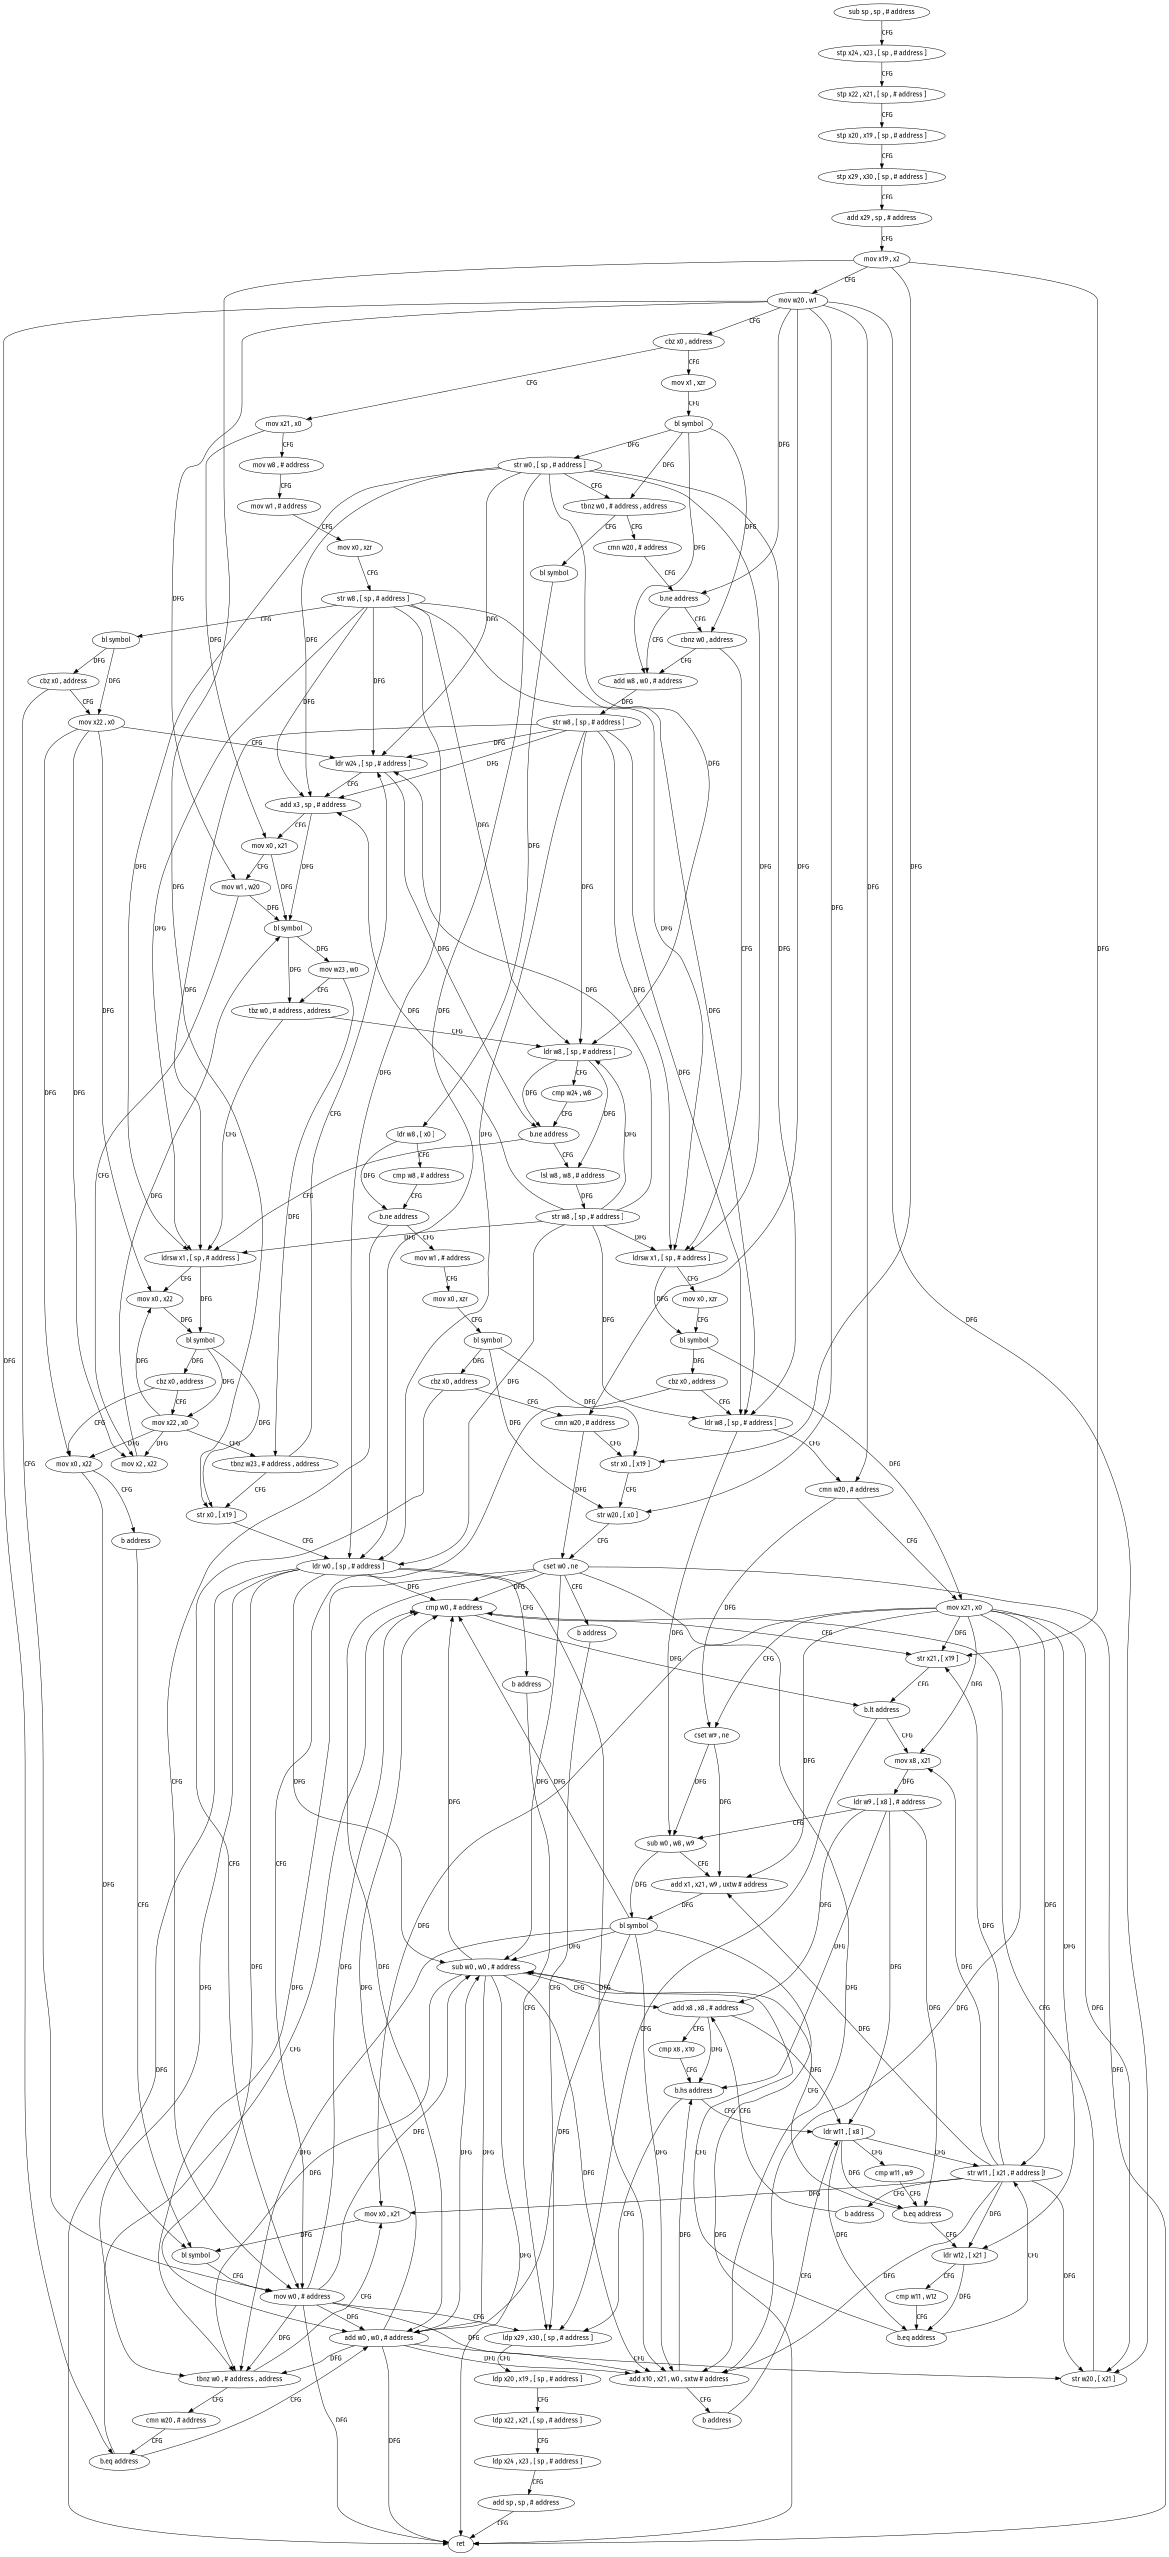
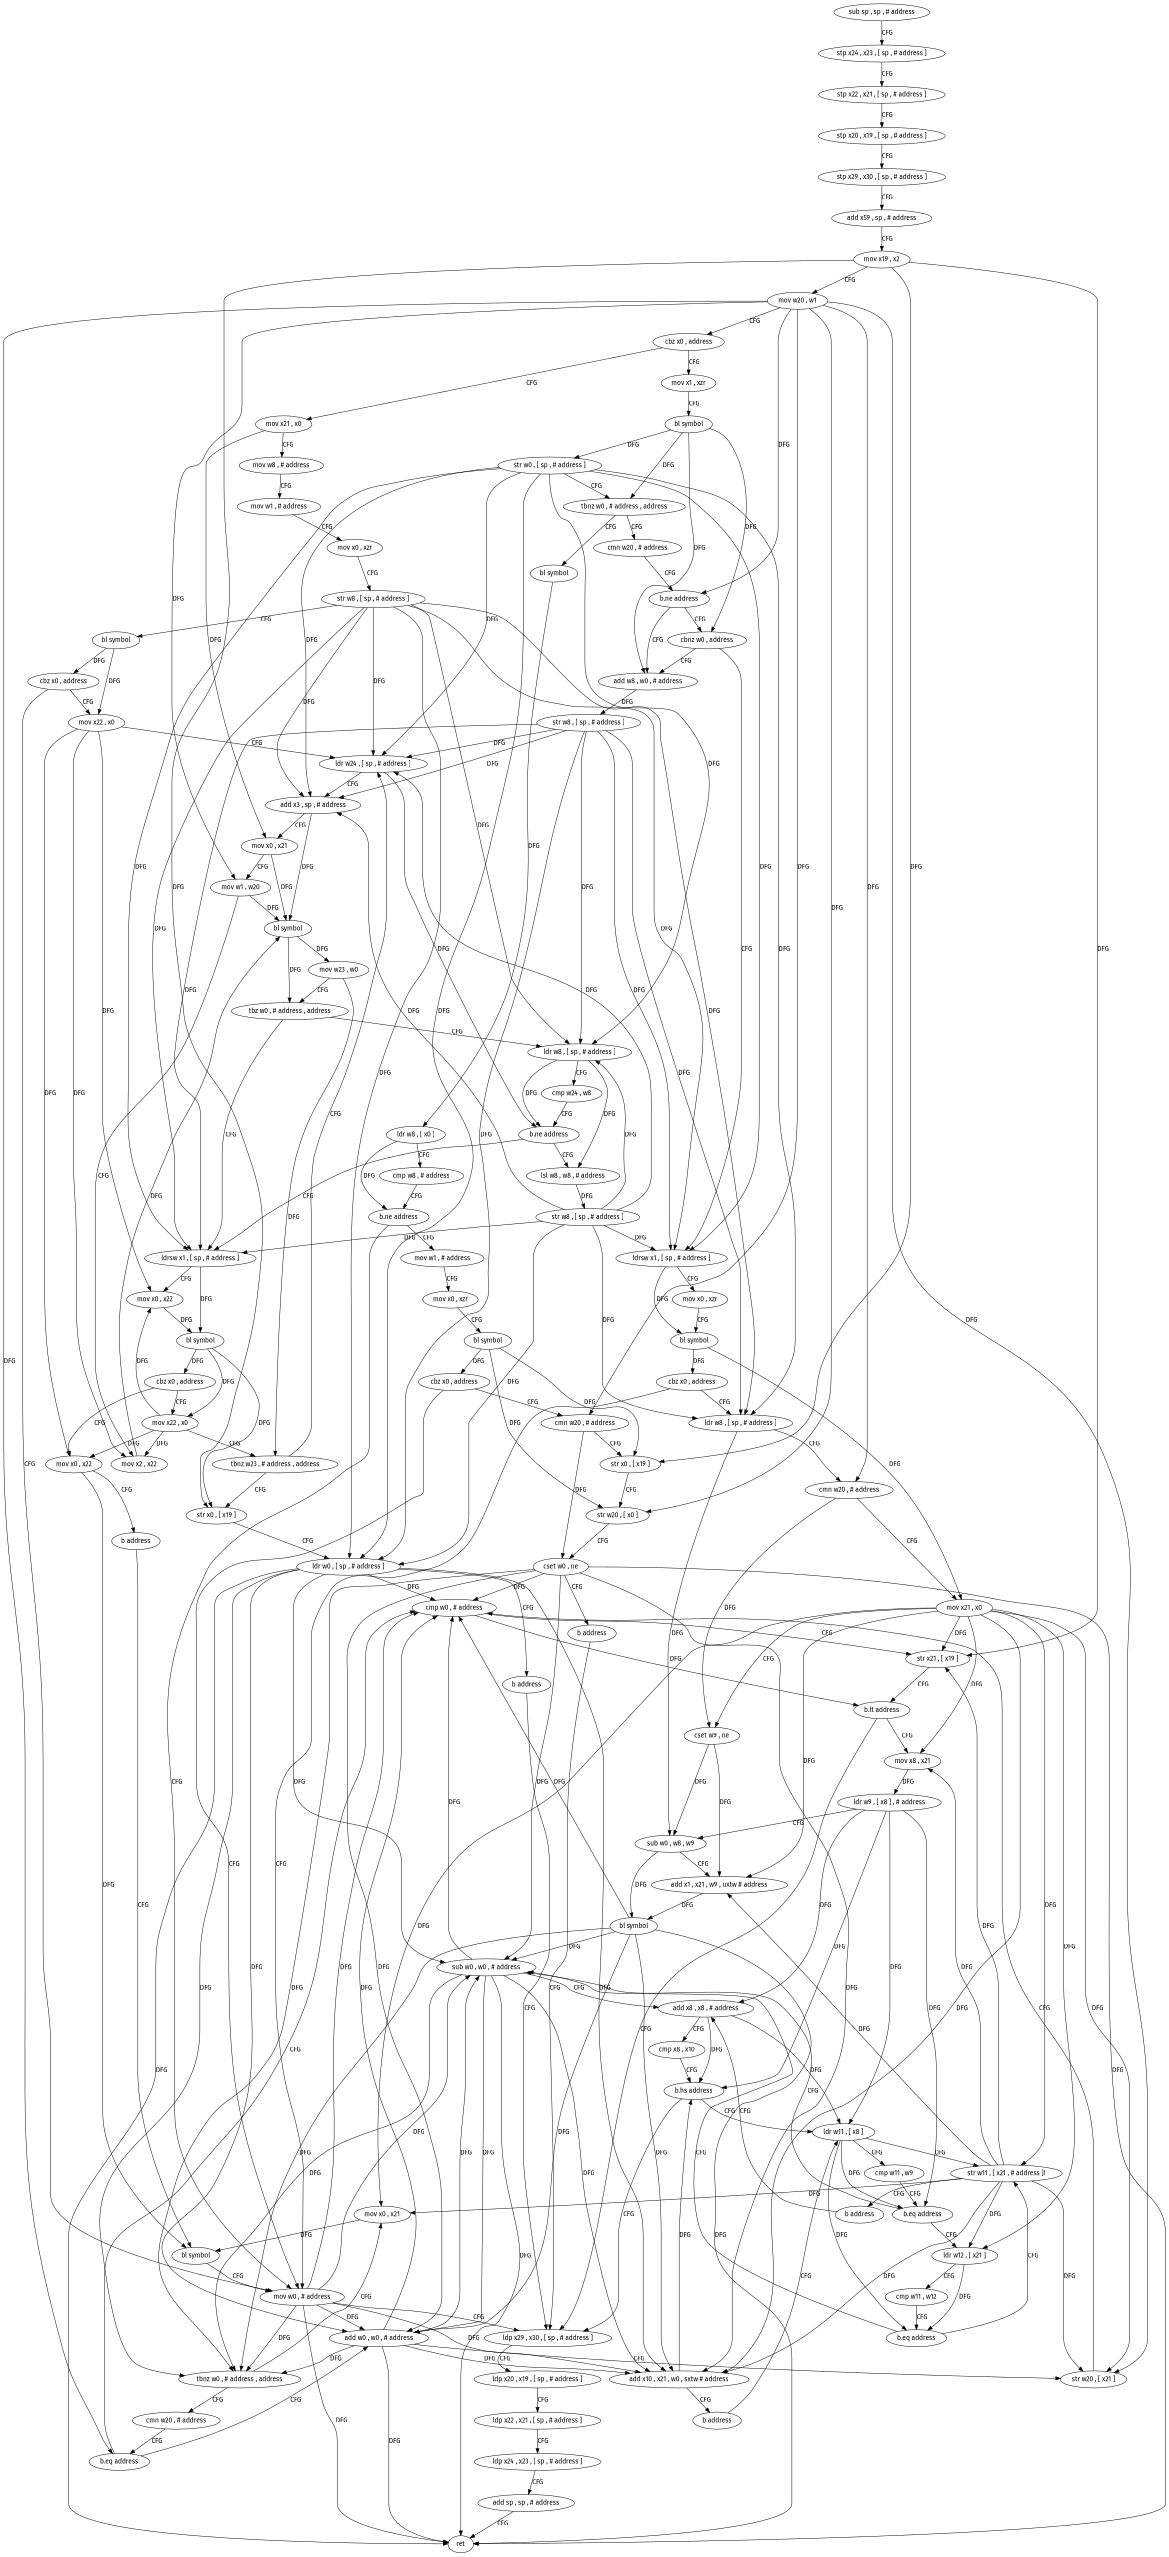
(882, 218) -> (882, 218)
